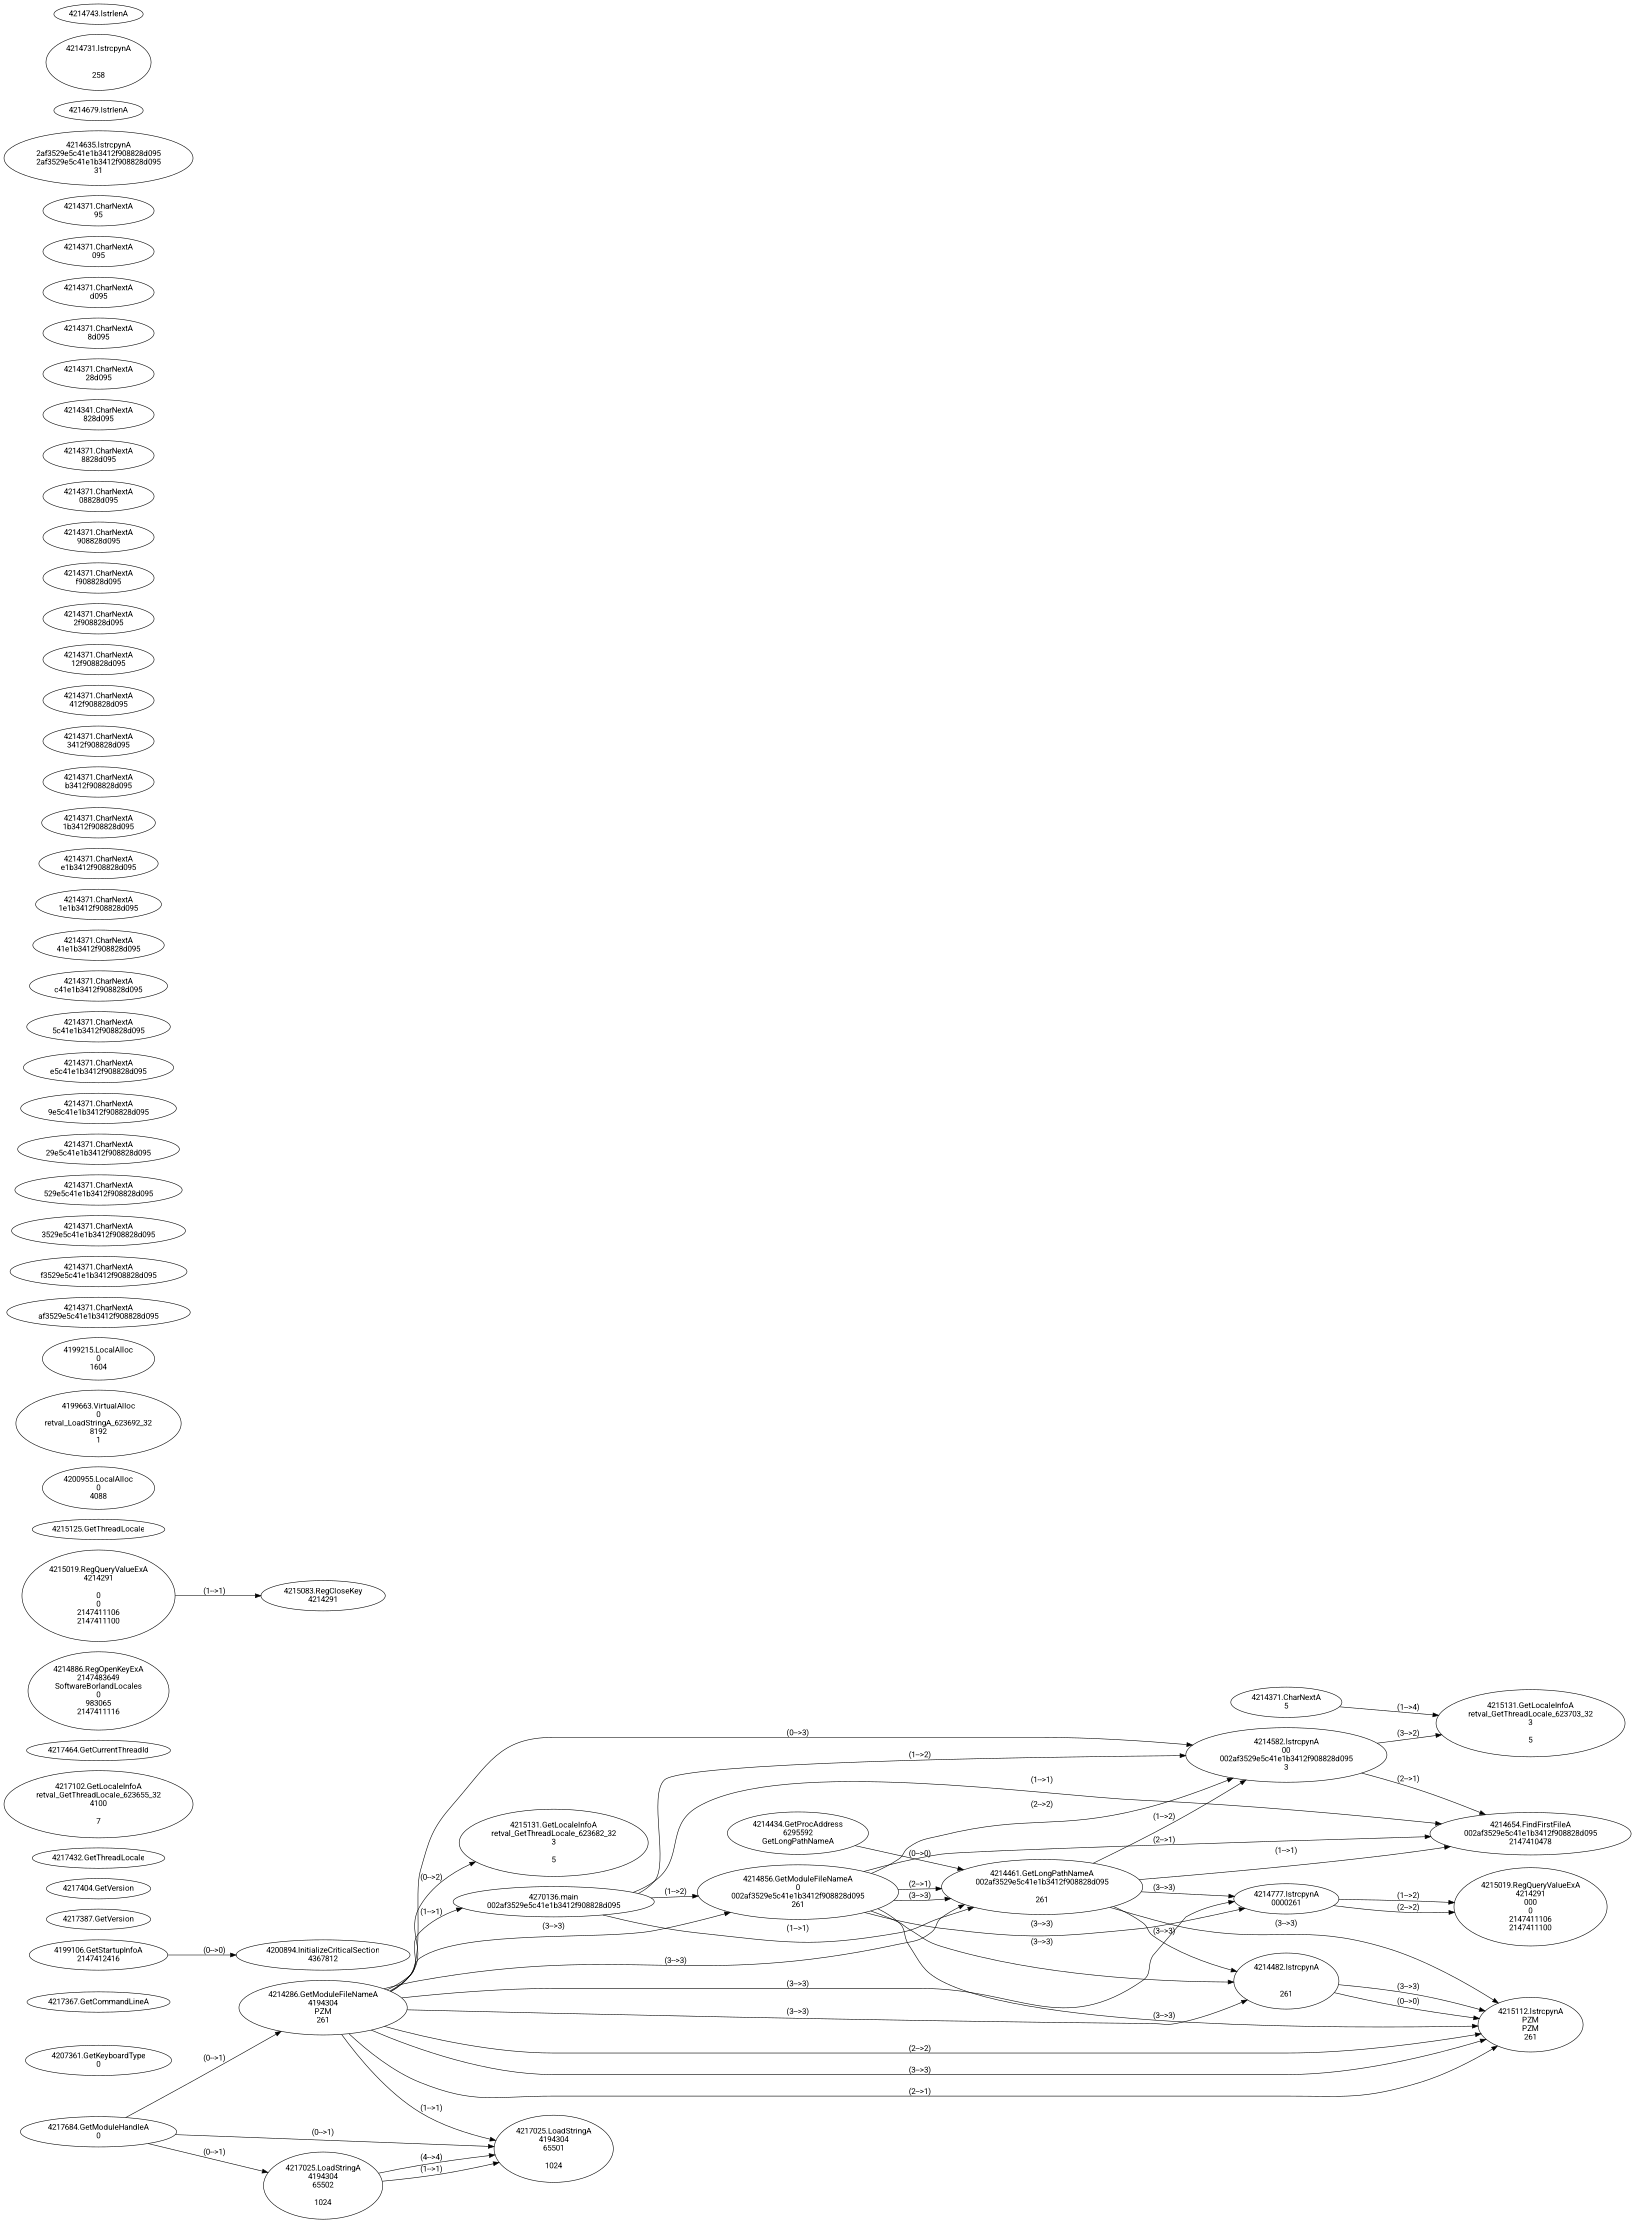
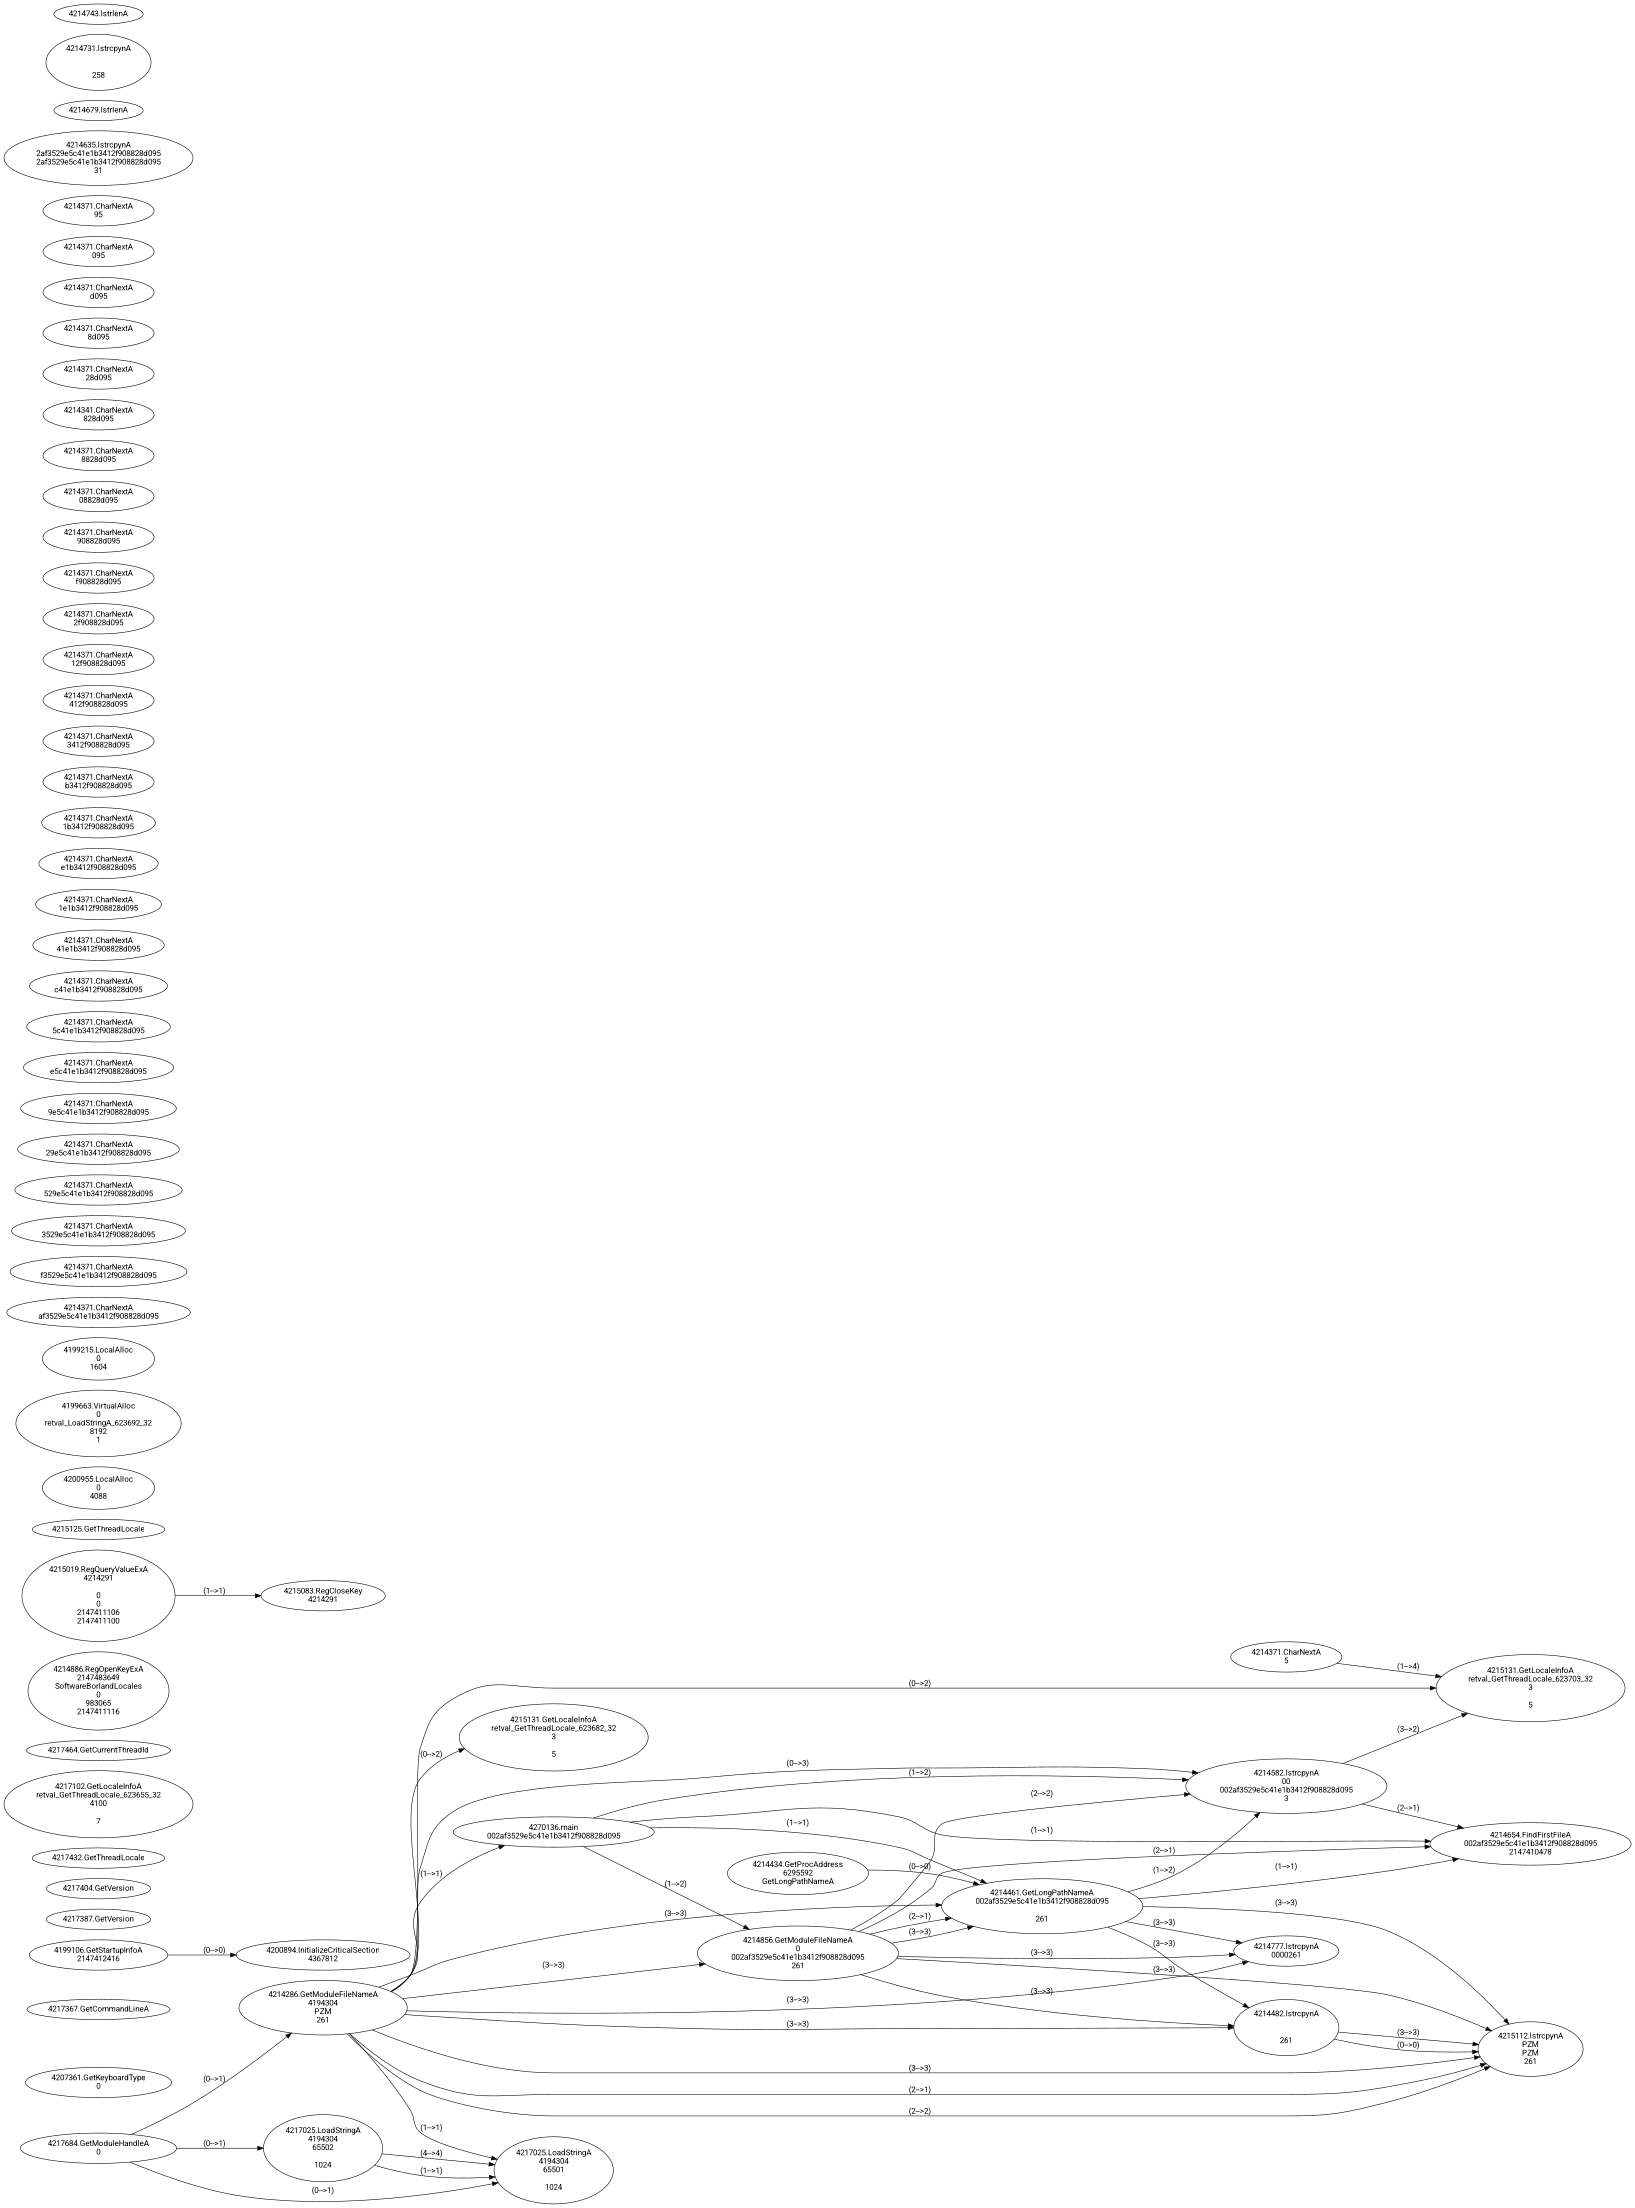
none -> (783, 1688)
(1531, 1907) -> none
